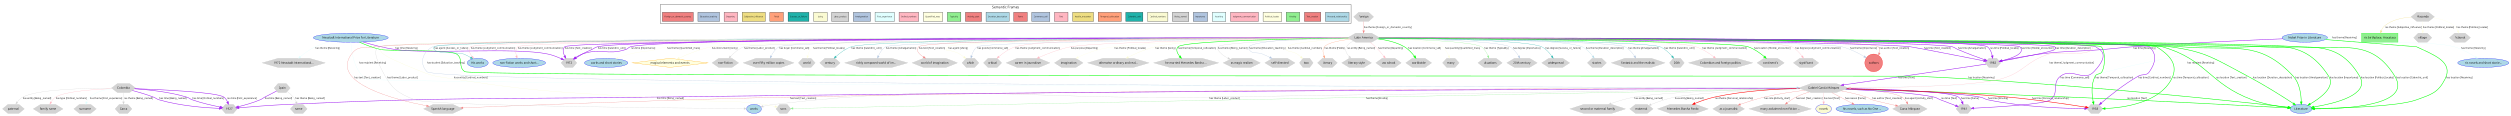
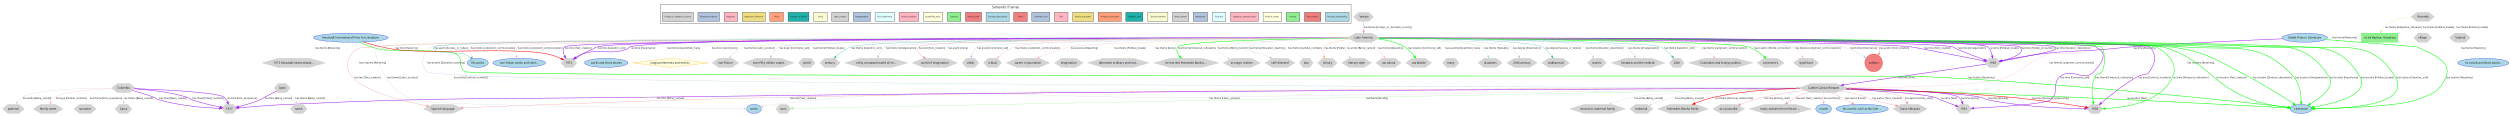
(678, 17) -> (678, 17)
(462, 51) -> (462, 51)
(1824, 109) -> (1824, 109)
